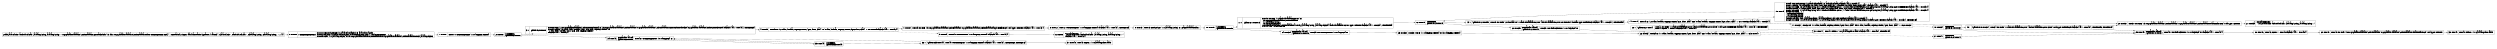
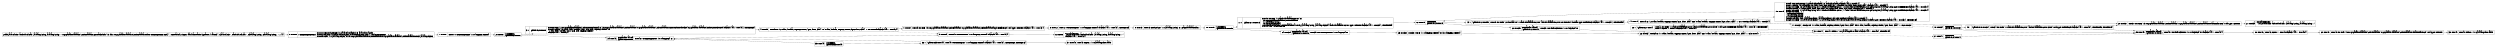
(744, 42) -> (805, 37)
